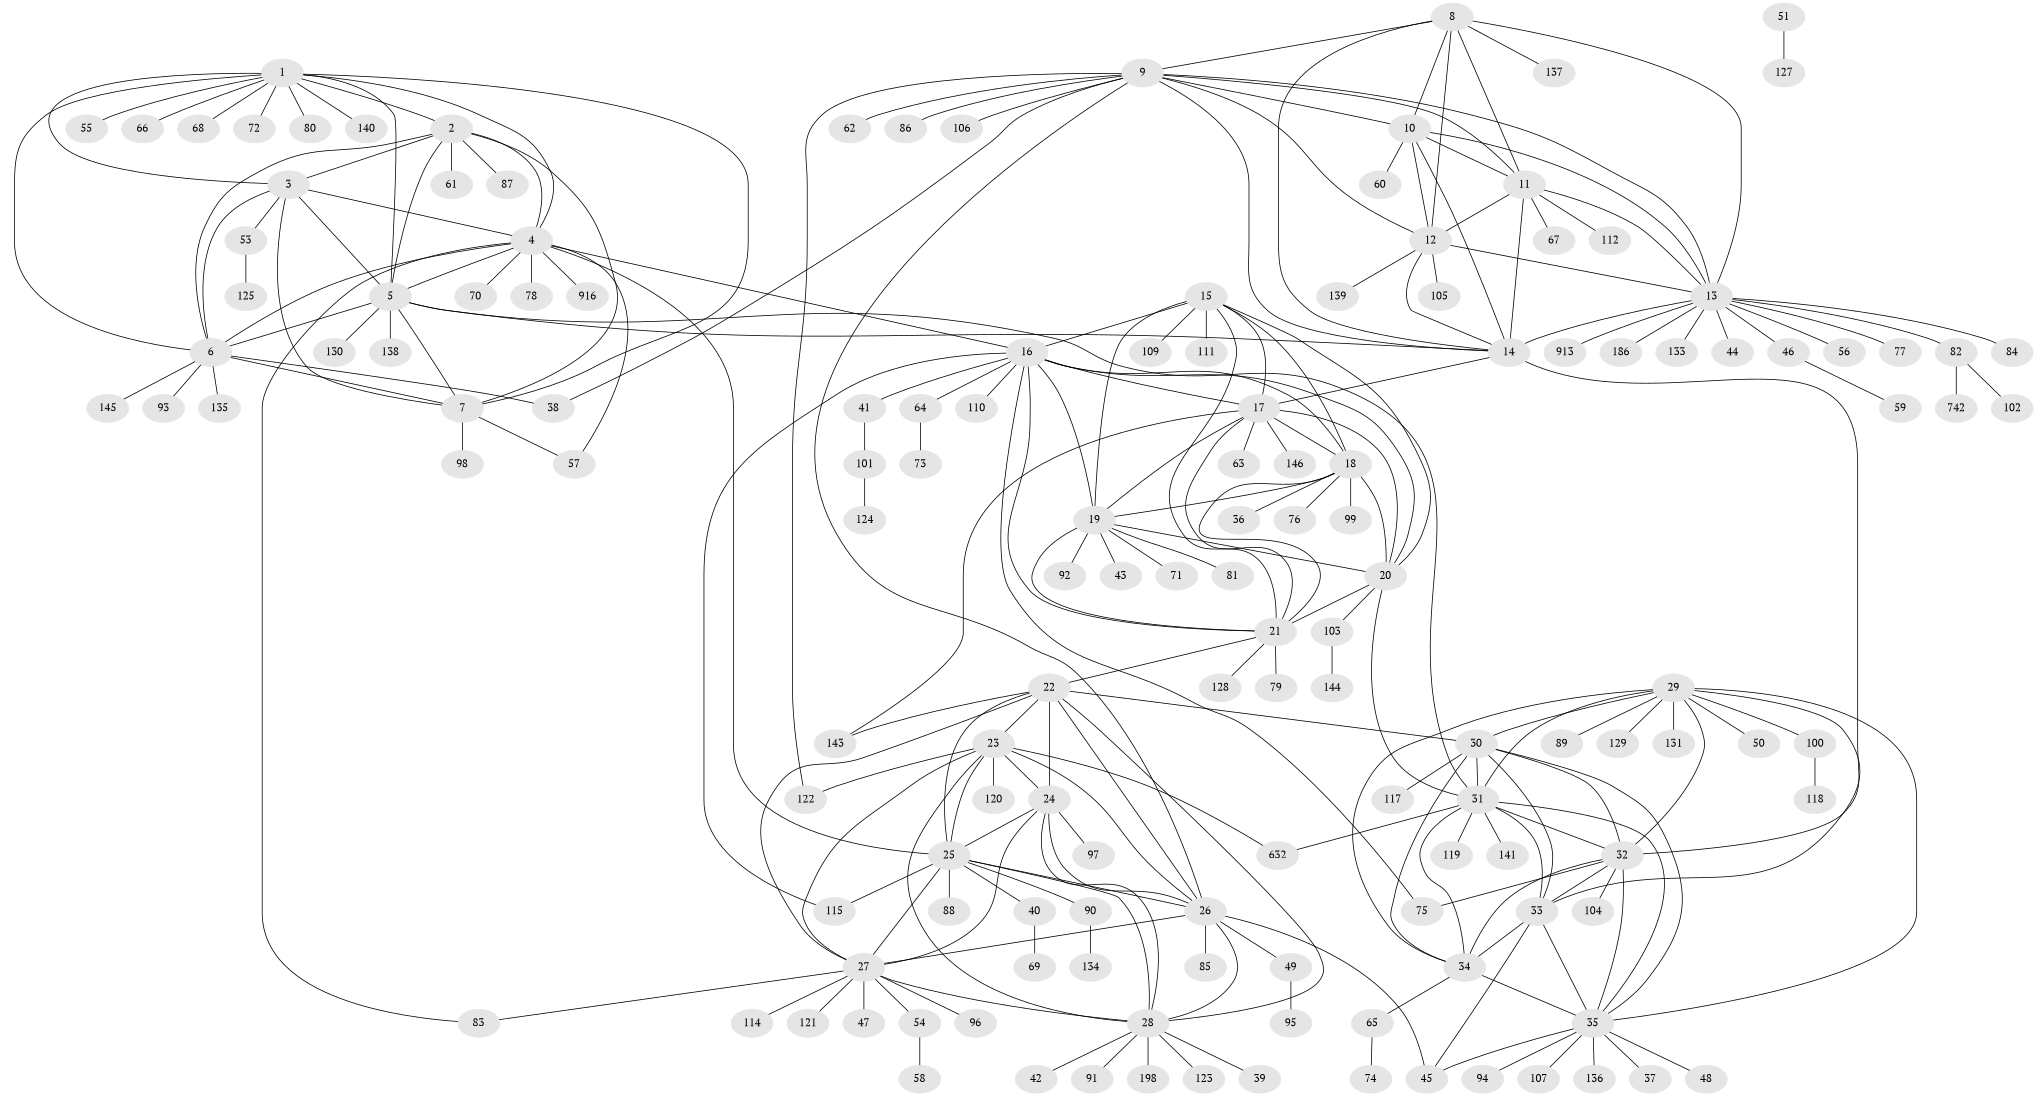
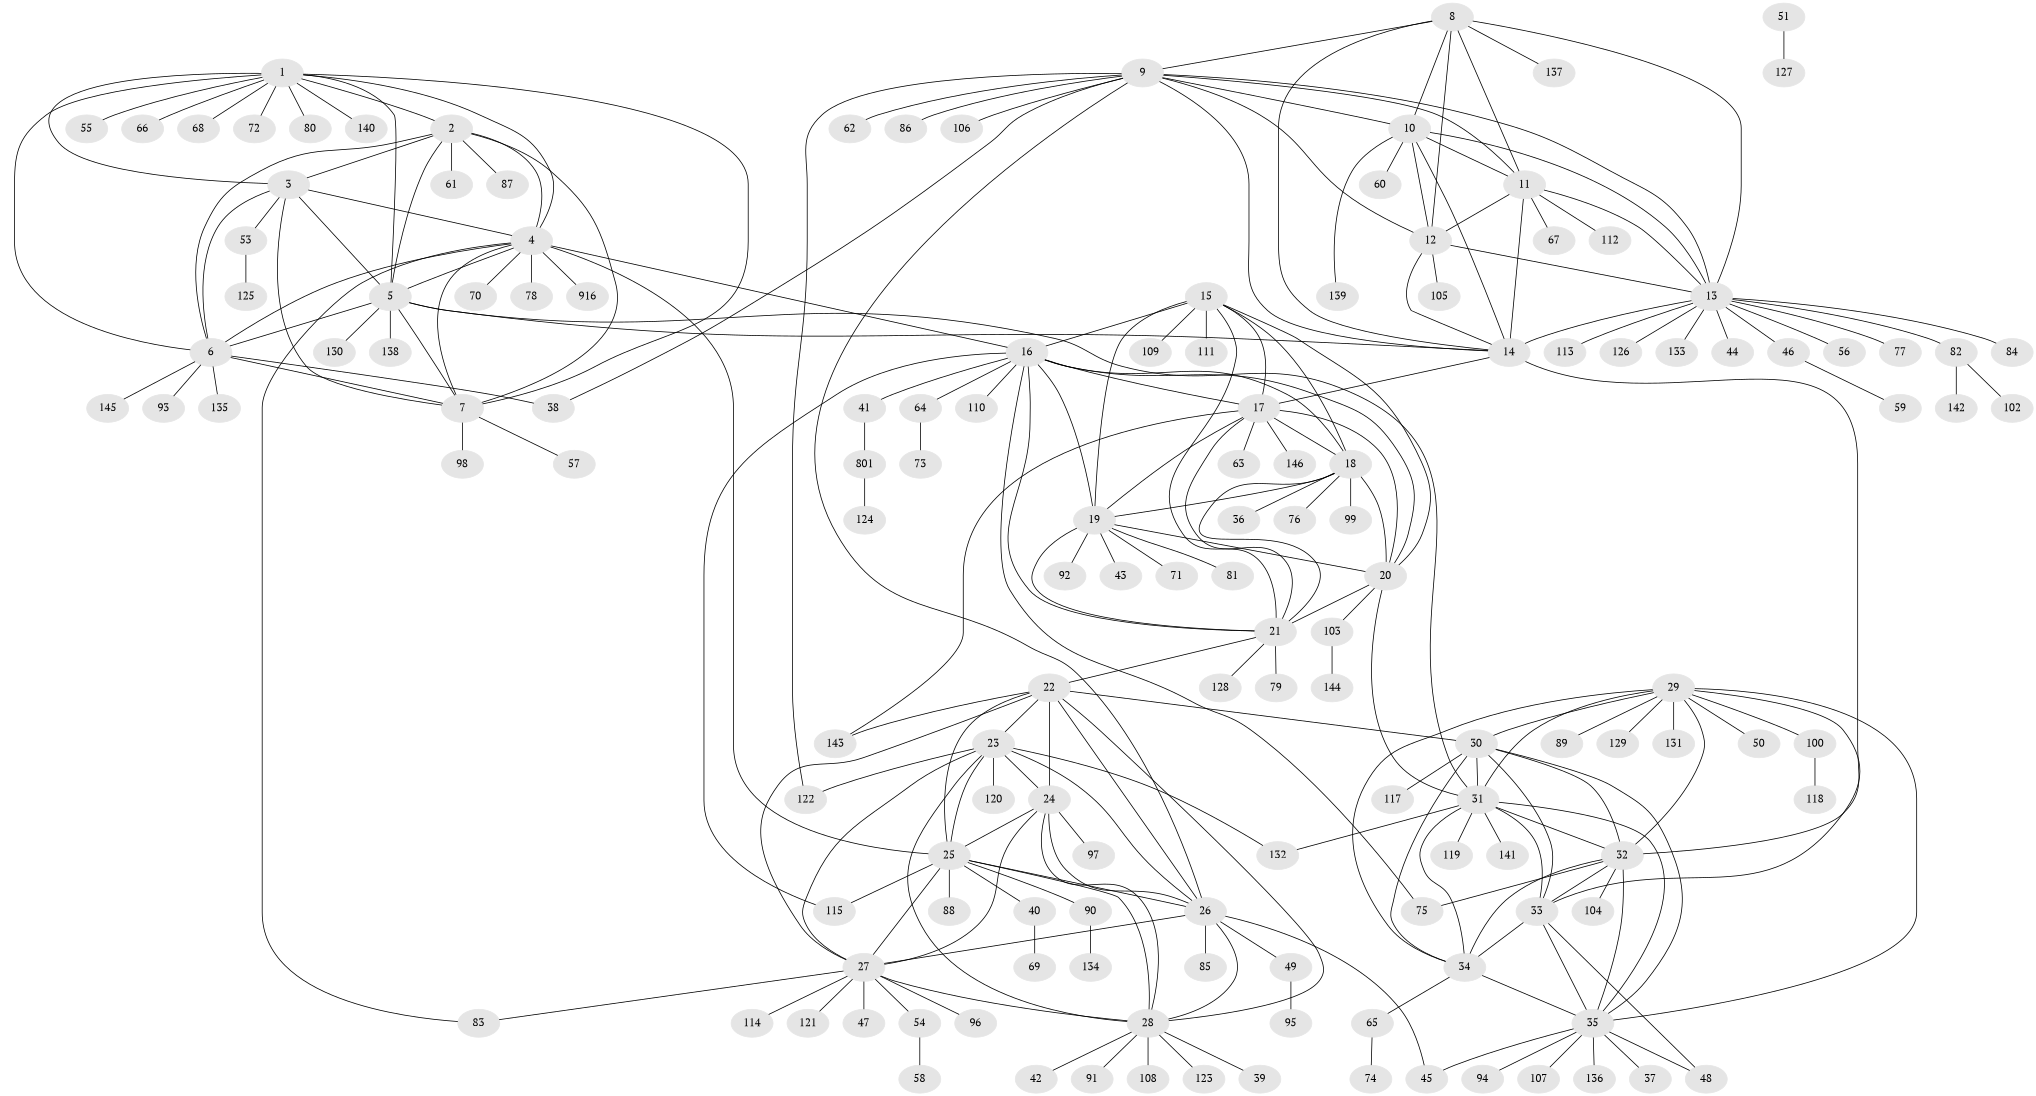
(1384, 269) -> (1341, 199)
(627, 339) -> (440, 302)
(1565, 352) -> (1565, 352)
(1621, 352) -> (1621, 352)
(1956, 408) -> (1956, 408)
(865, 464) -> (865, 464)
(1278, 856) -> (1278, 856)
(1483, 996) -> (1622, 995)
(1148, 1079) -> (1148, 1079)
